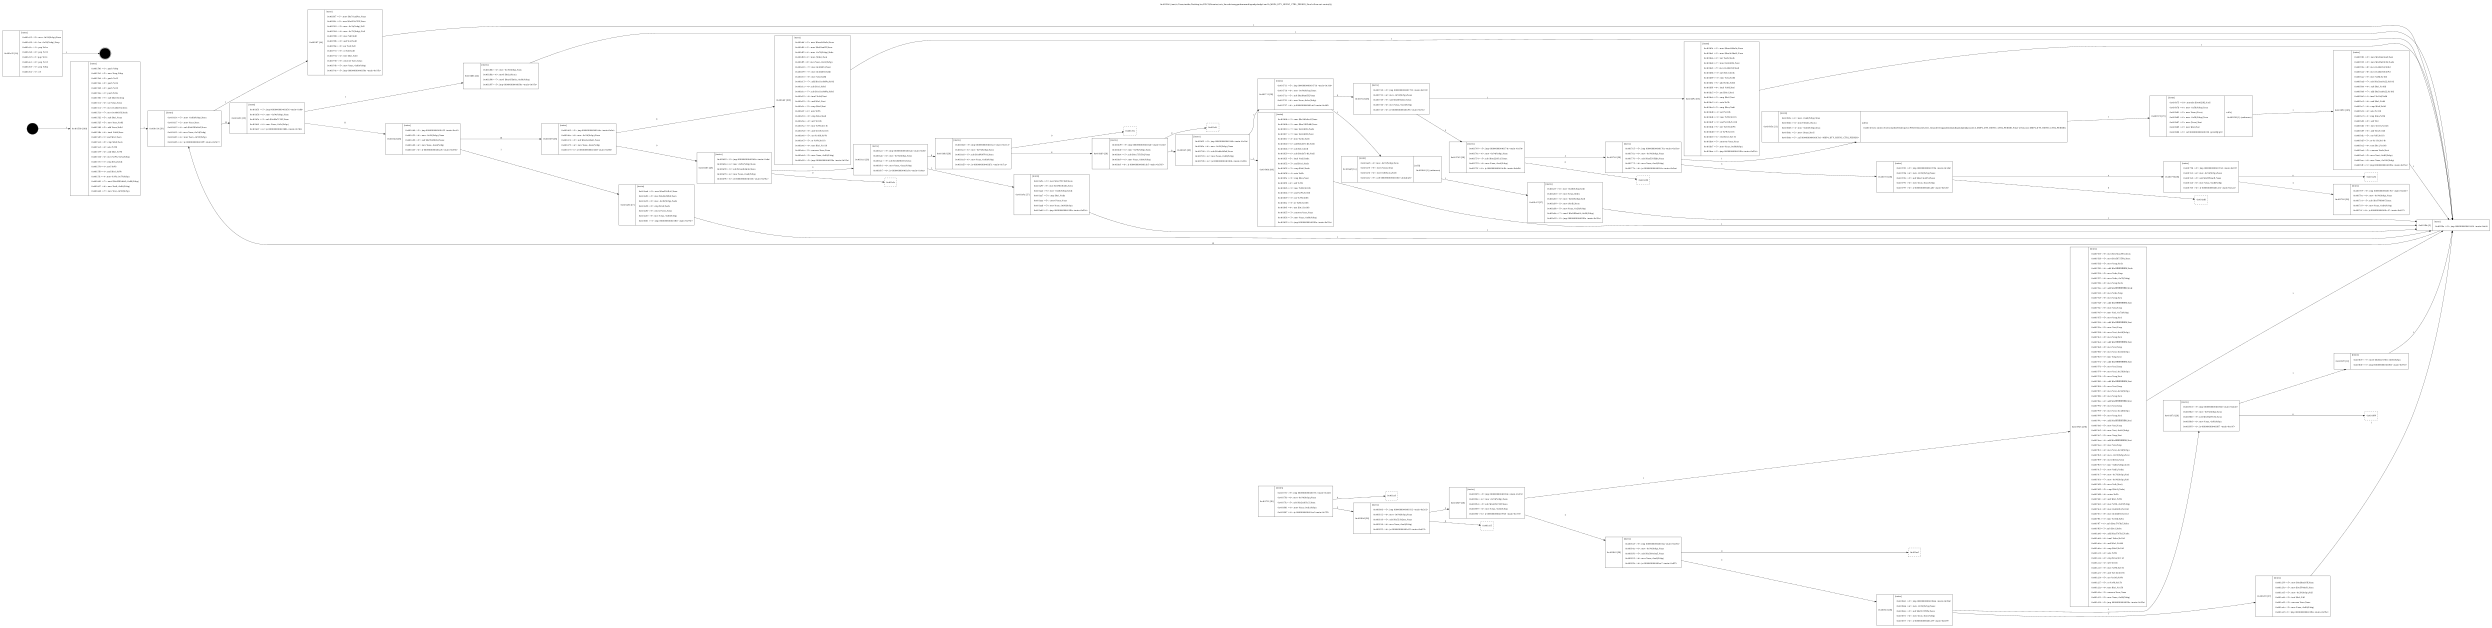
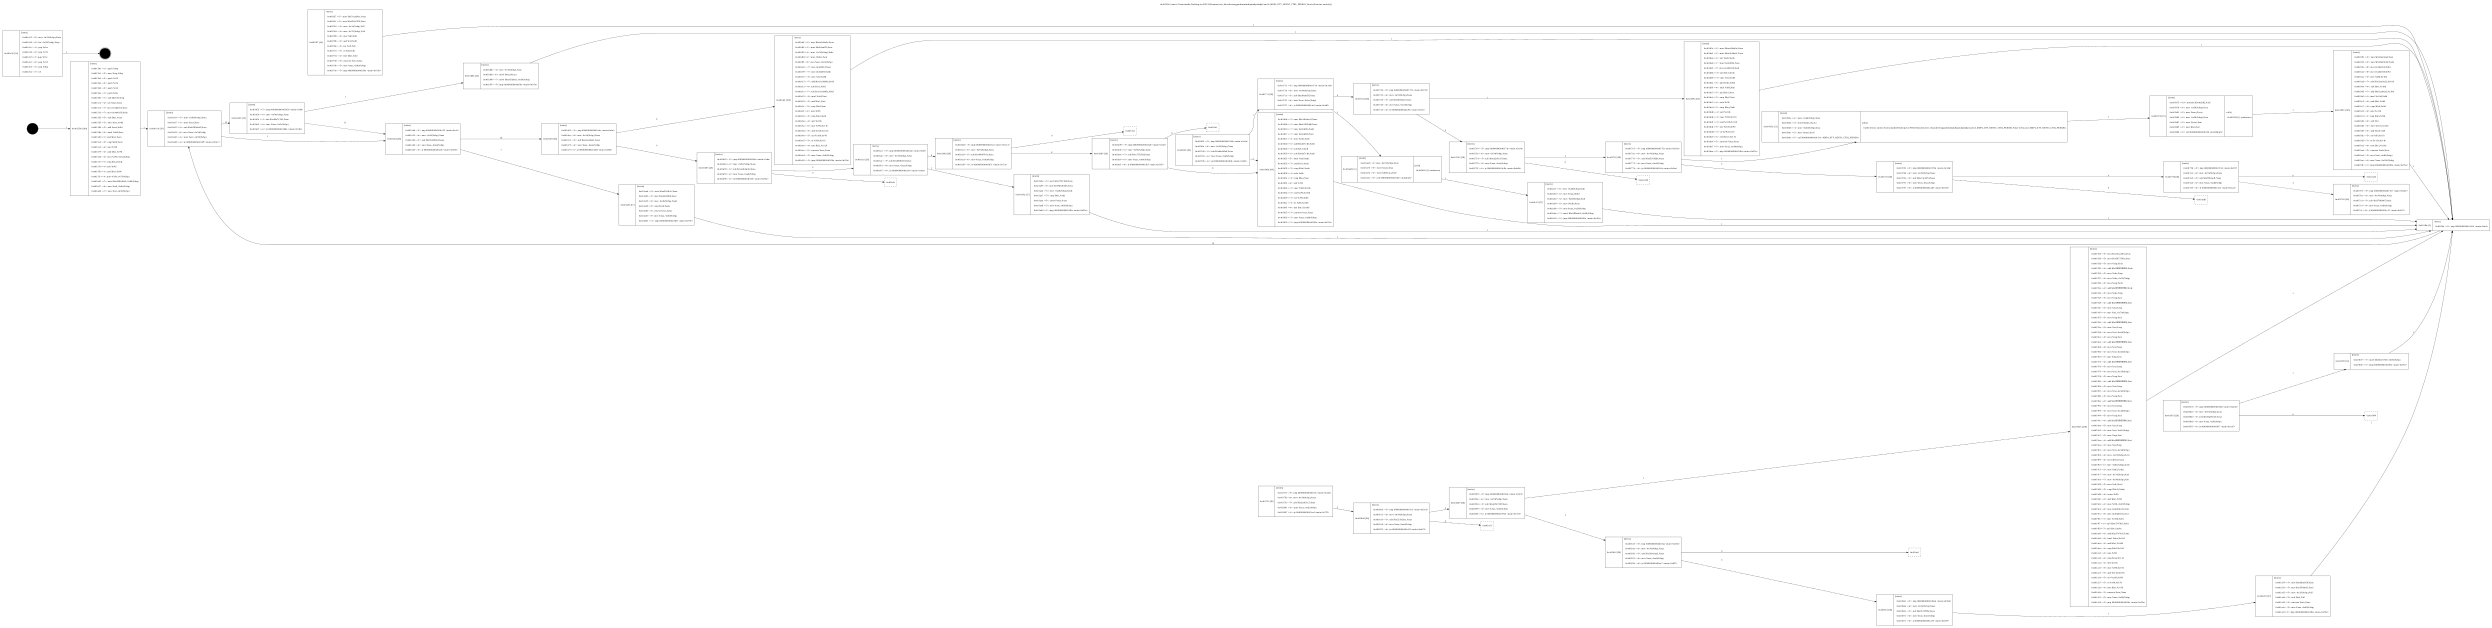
(259, 85) -> (302, 142)
(1171, 152) -> (1212, 173)
(1391, 496) -> none
(2144, 611) -> none
